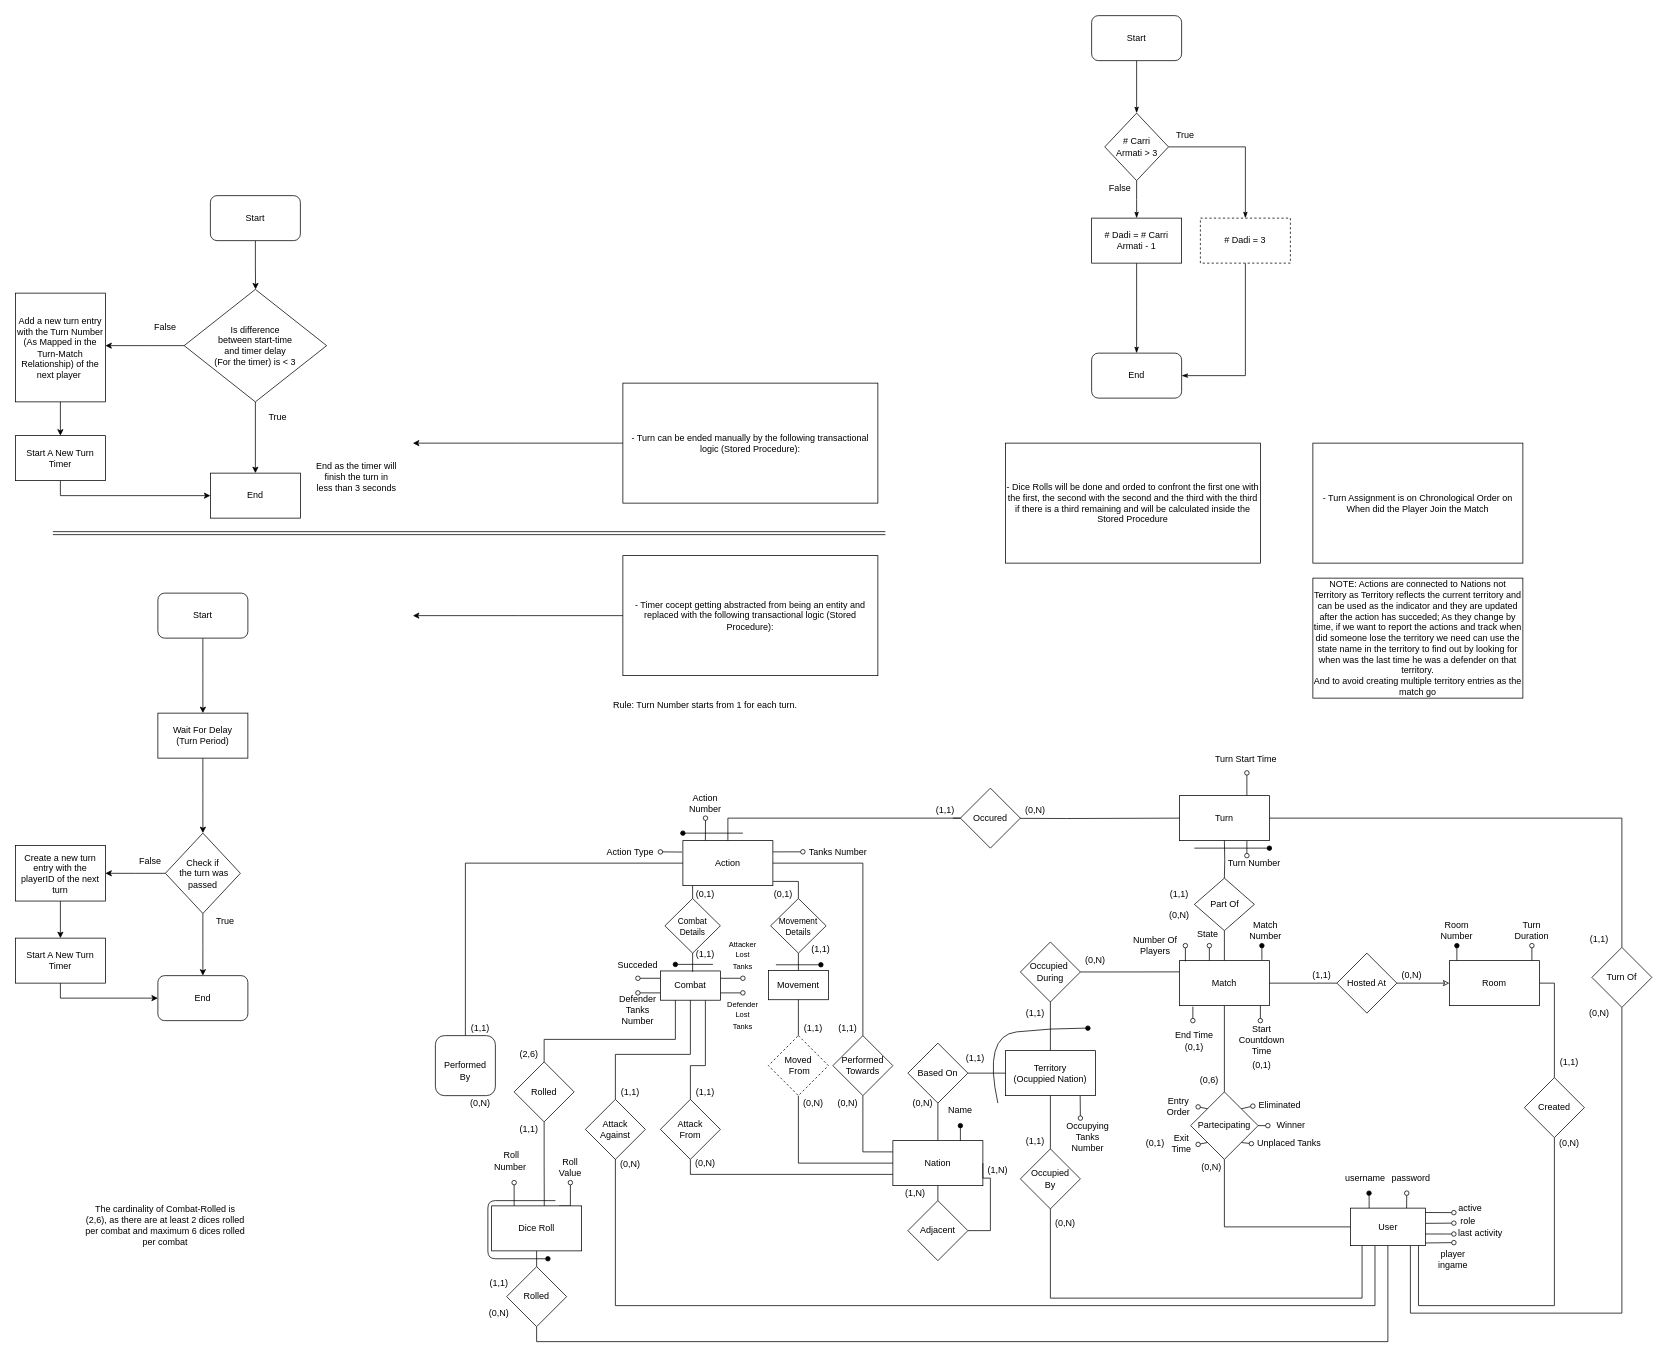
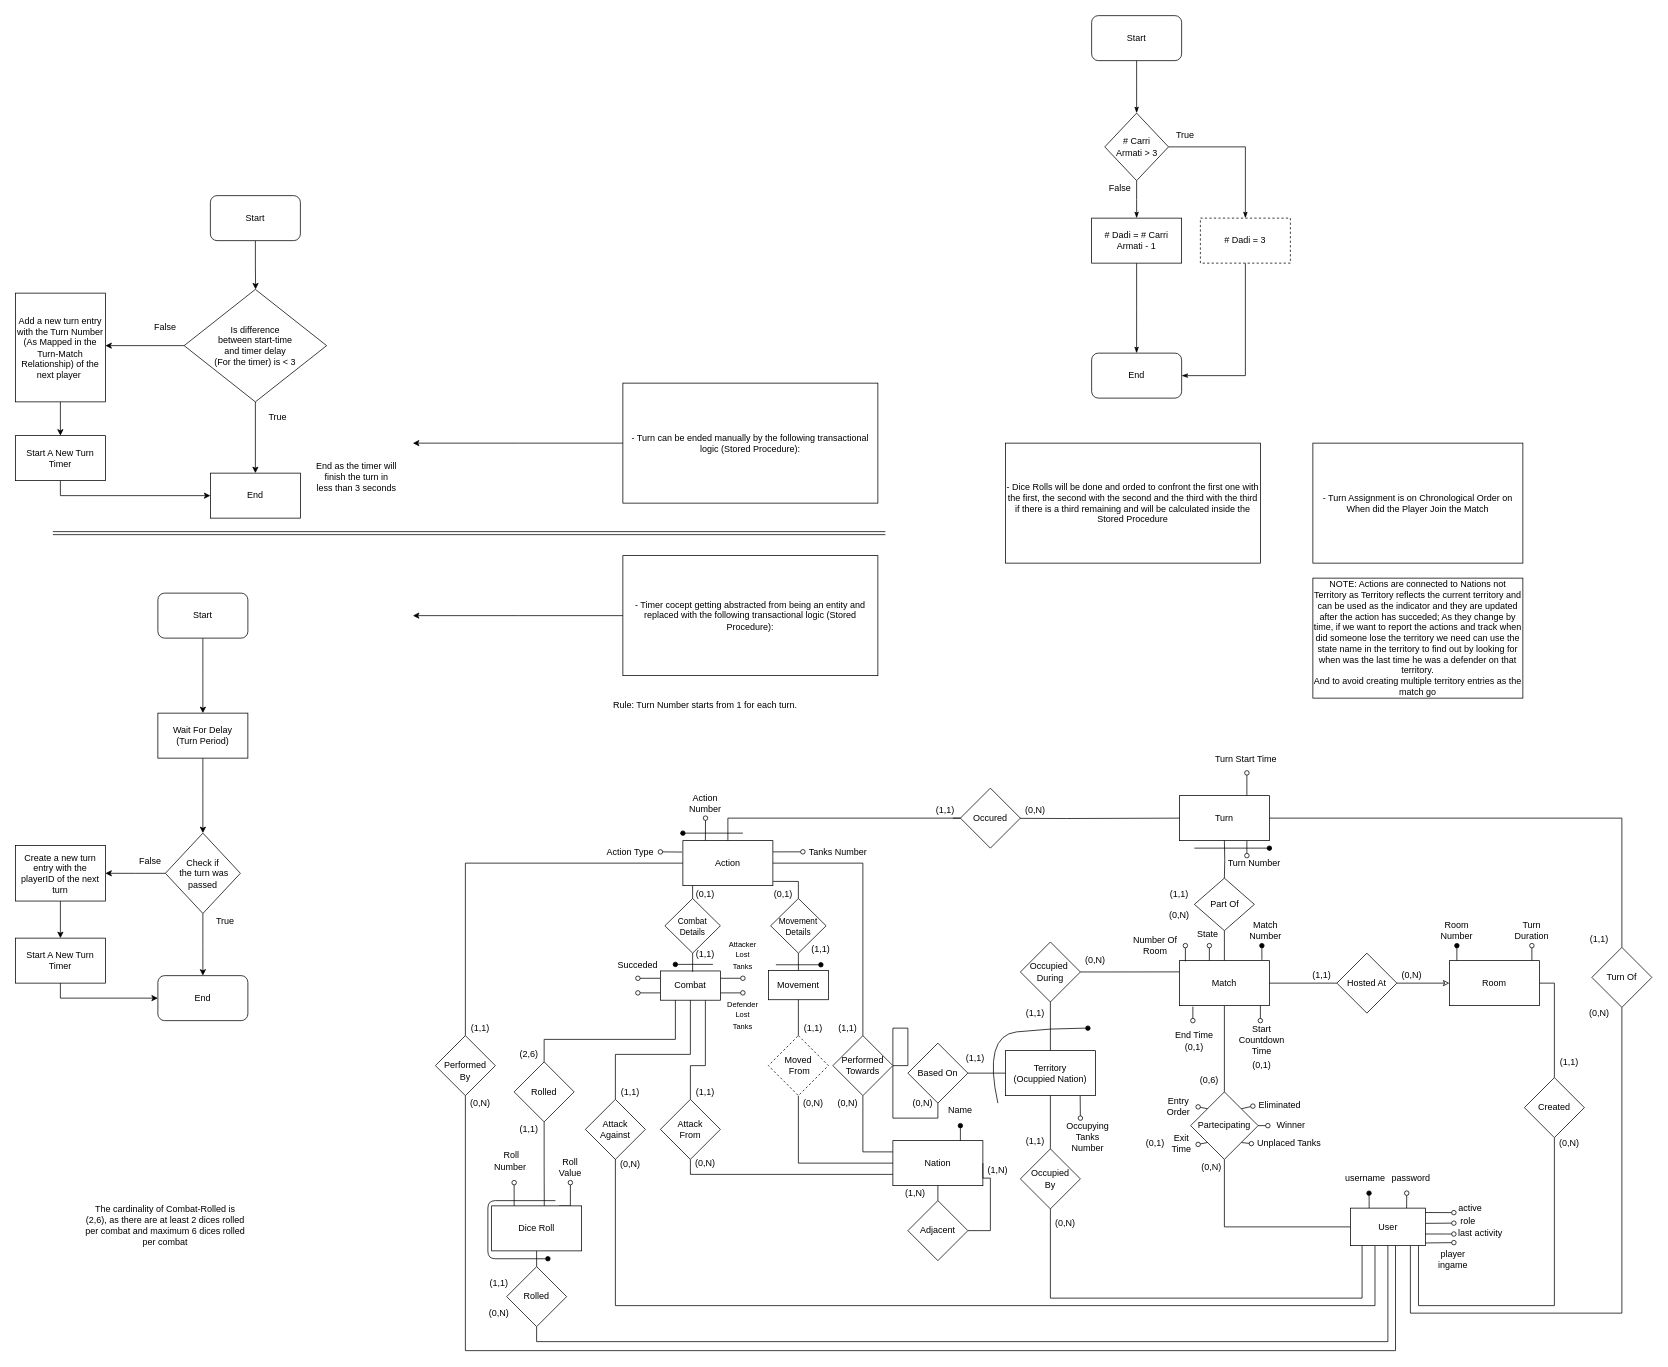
(1155, 945) -> (1155, 945)
(638, 1010) -> none
(465, 1065) -> (465, 1065)
(938, 1127) -> (893, 1063)
none -> (854, 1350)
